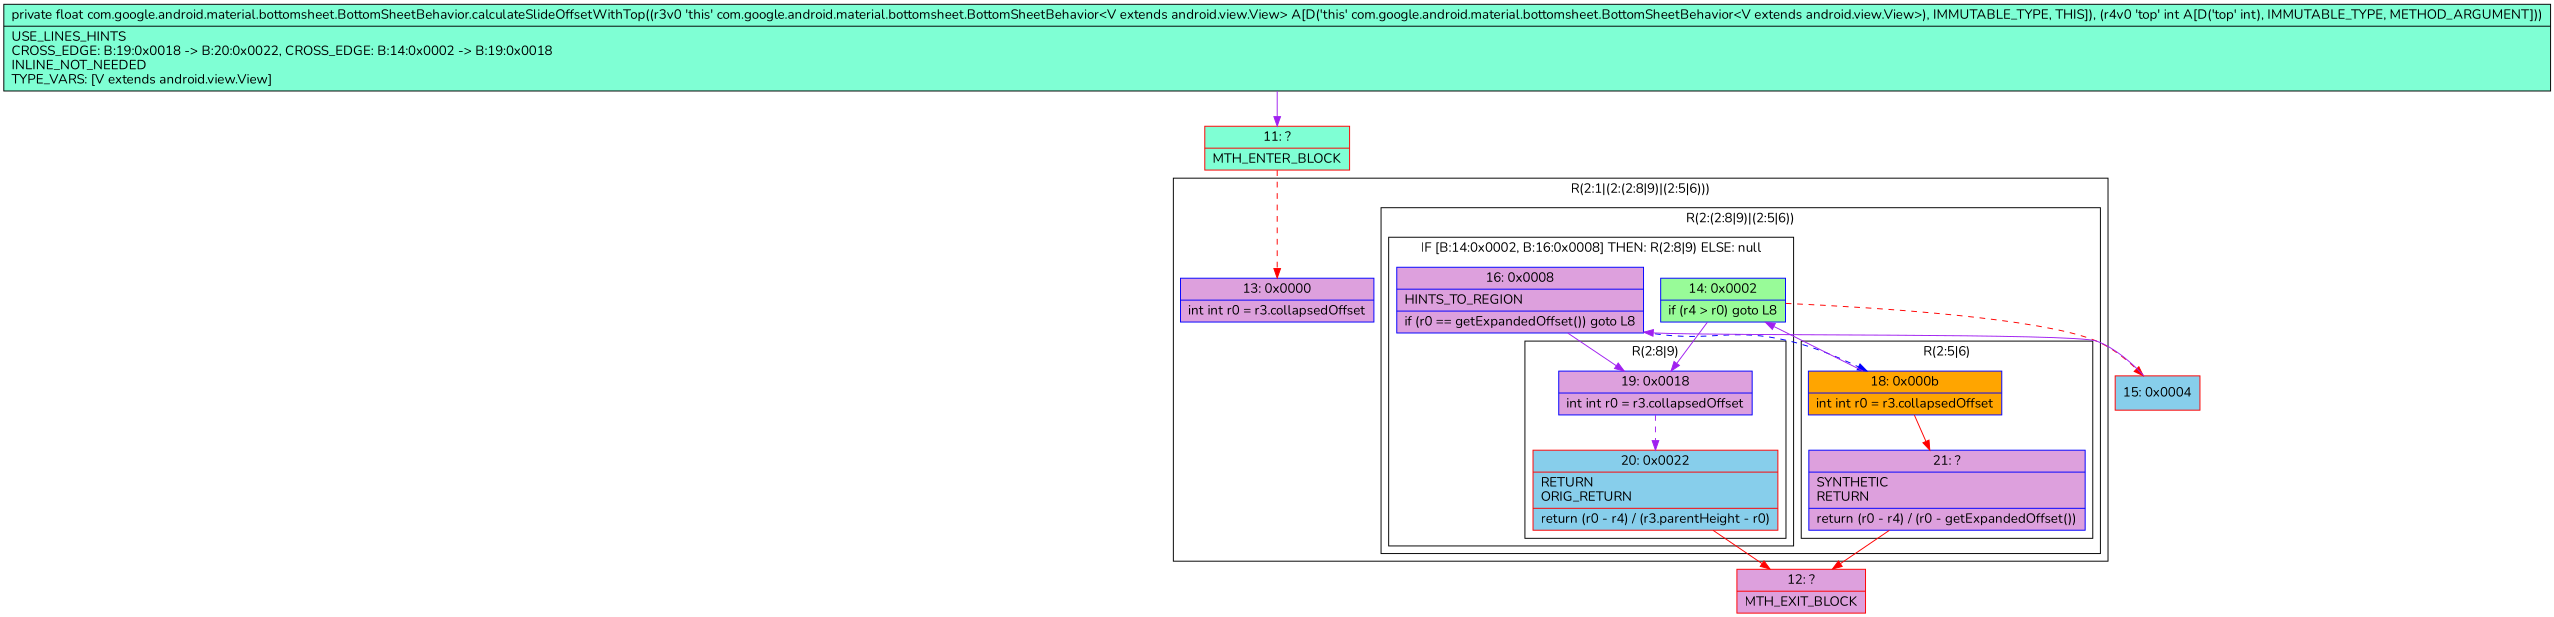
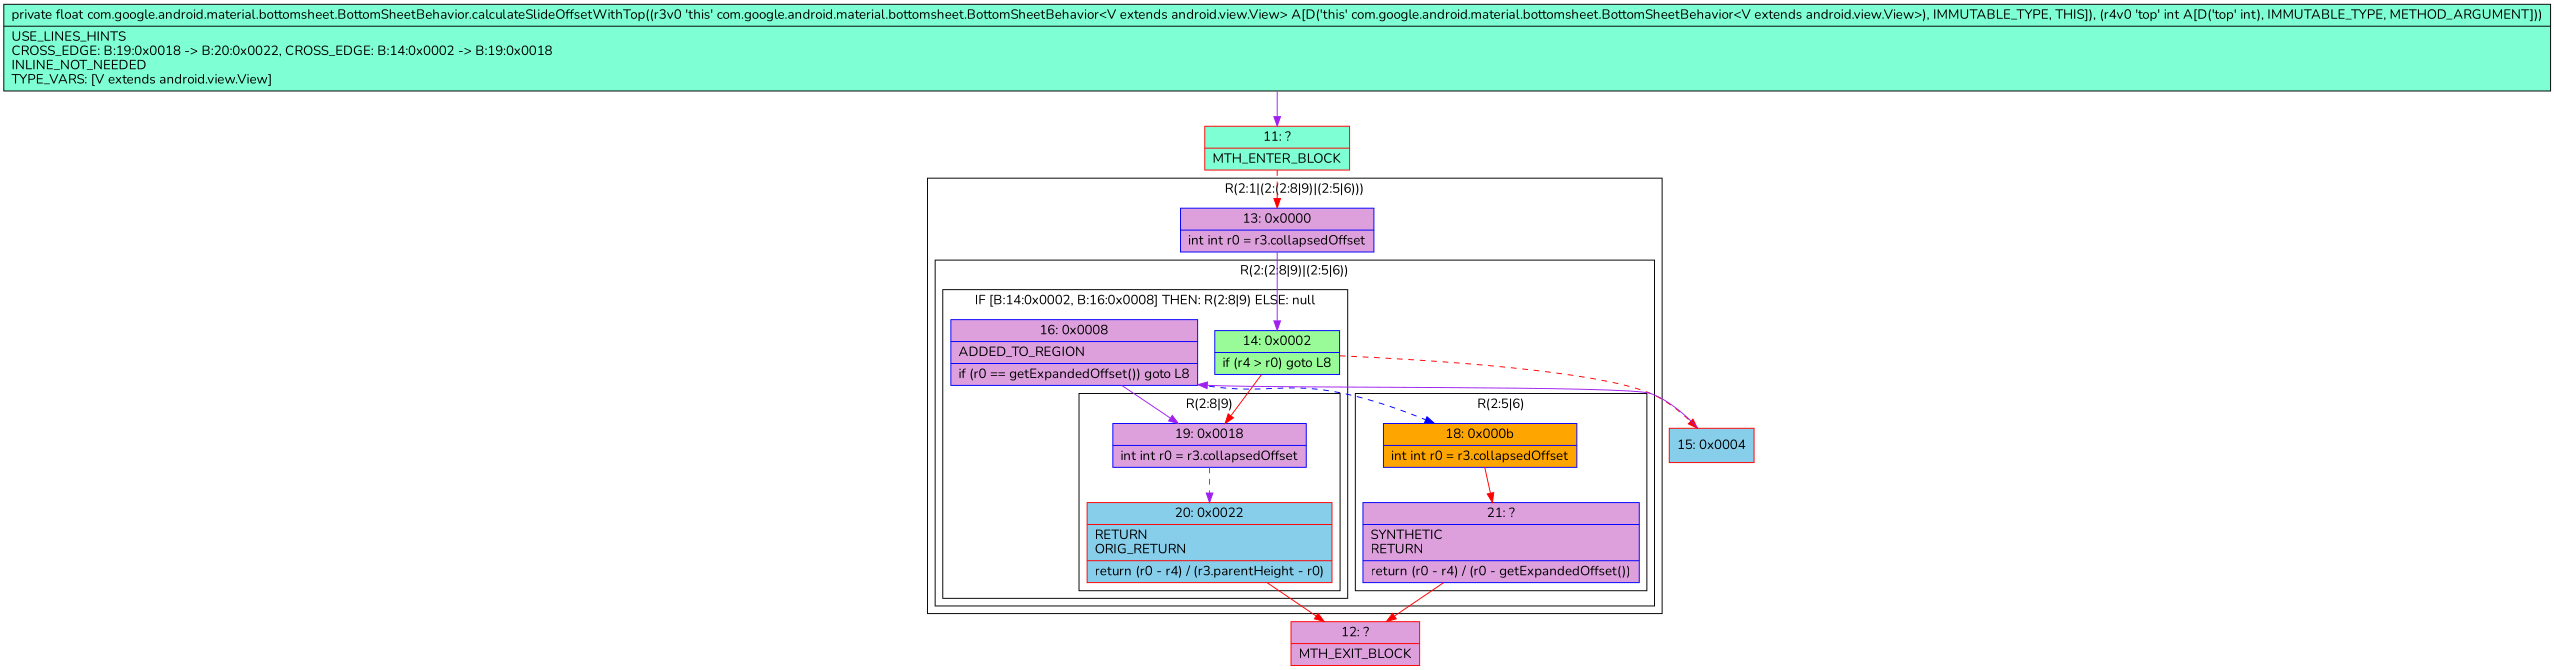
(1464, 300) -> (1022, 352)
(1688, 348) -> (1242, 400)
(1819, 349) -> (1277, 283)
